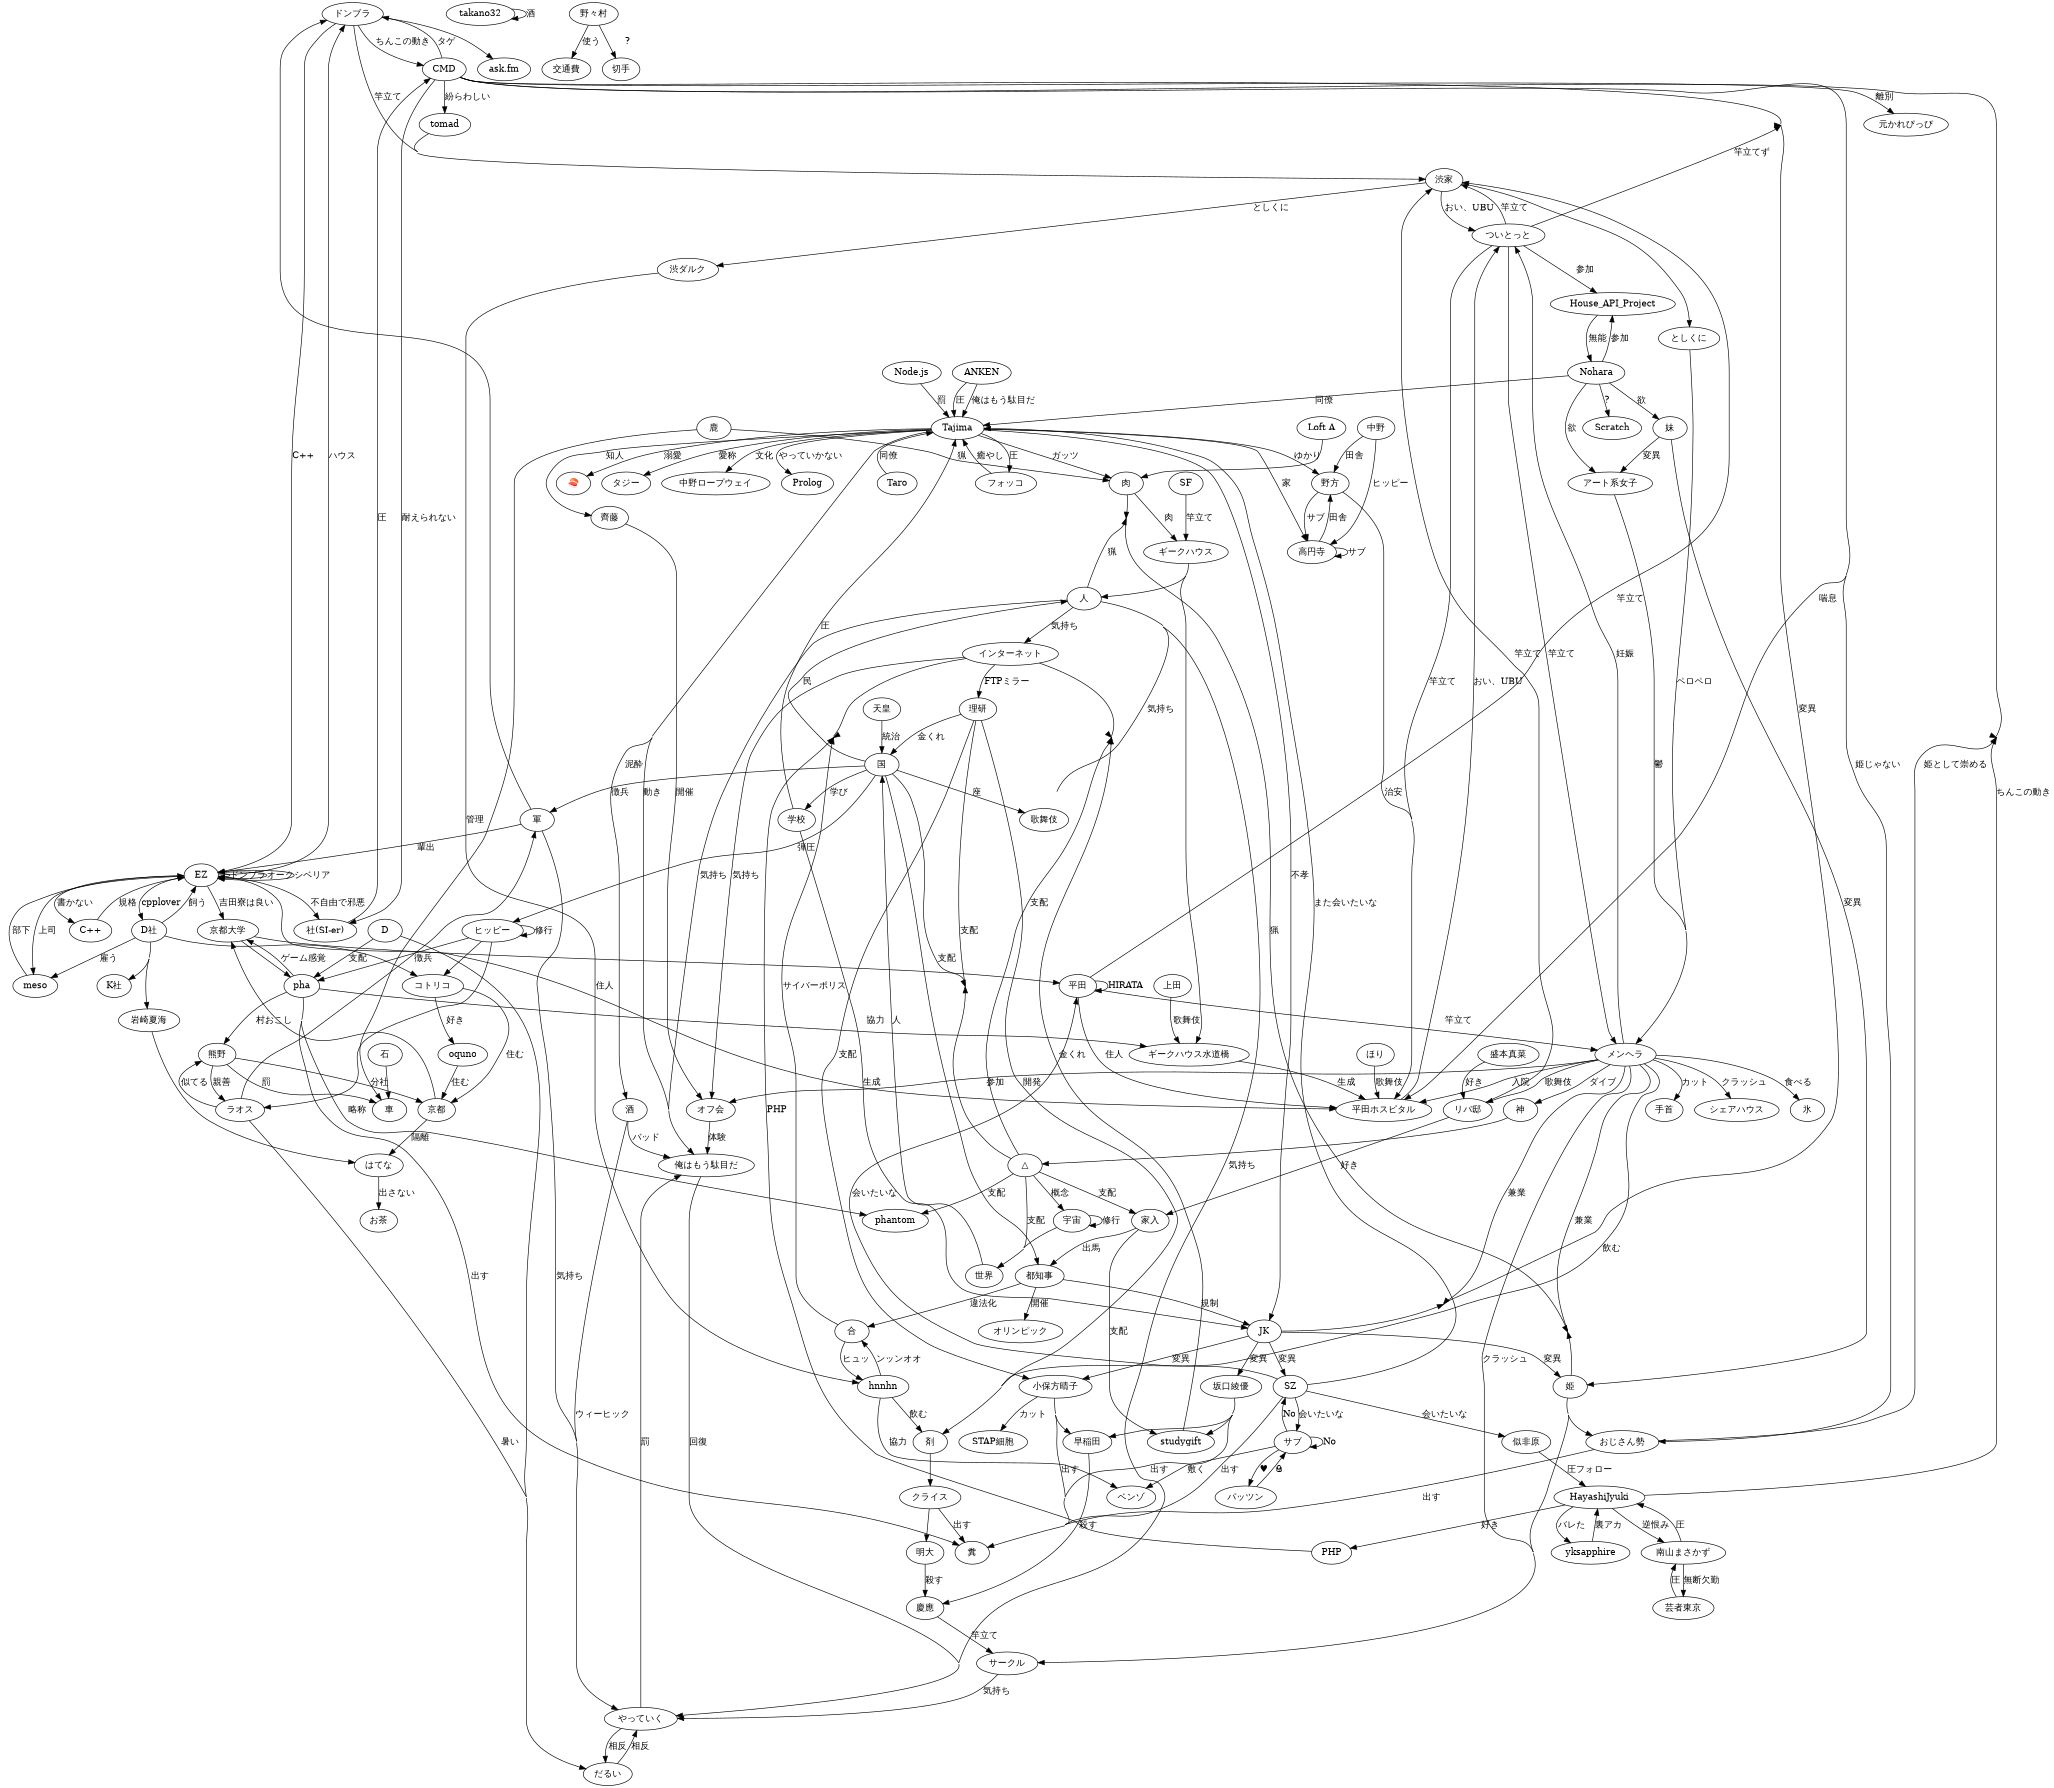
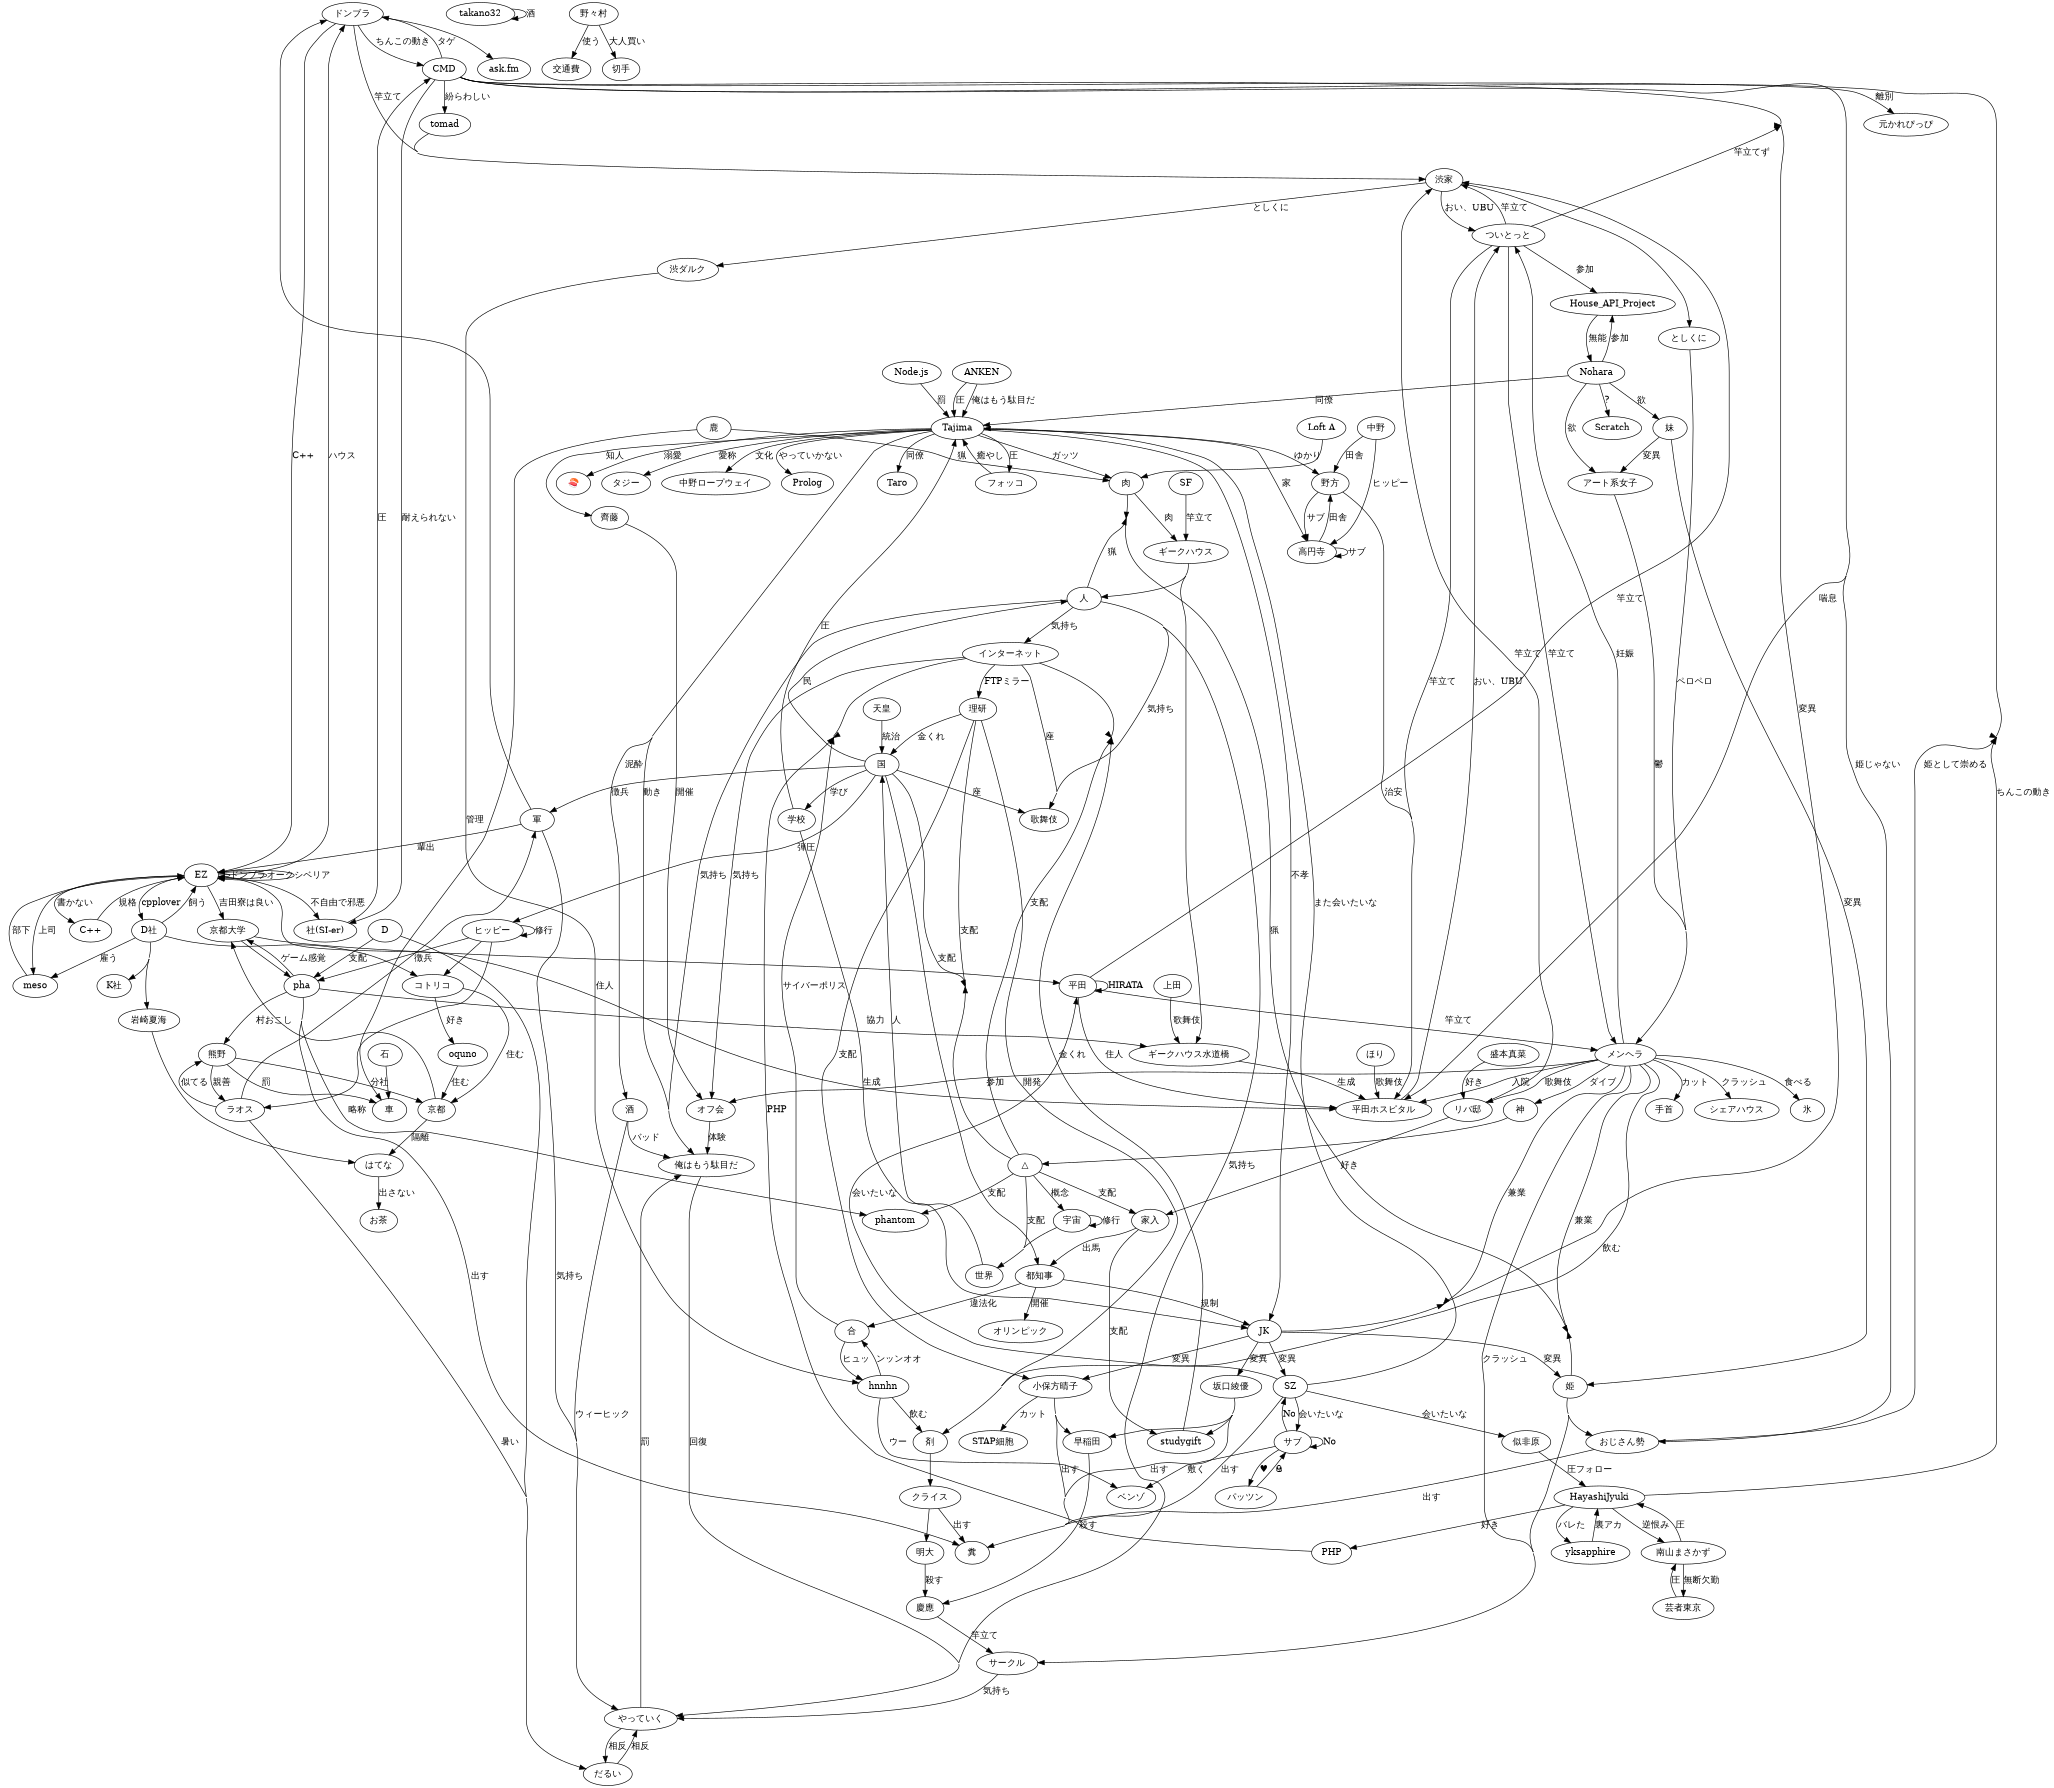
(627, 42) -> (627, 42)
(878, 454) -> (913, 444)
none -> (1043, 727)
(898, 1442) -> (898, 1442)
